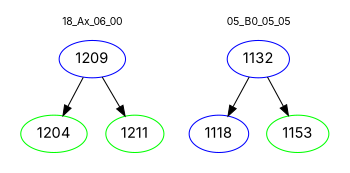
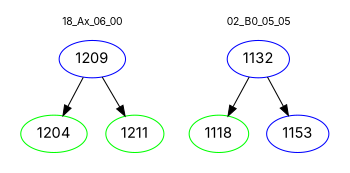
(259, 22) -> (259, 22)
(219, 134) -> (219, 134)
(298, 134) -> (298, 134)
